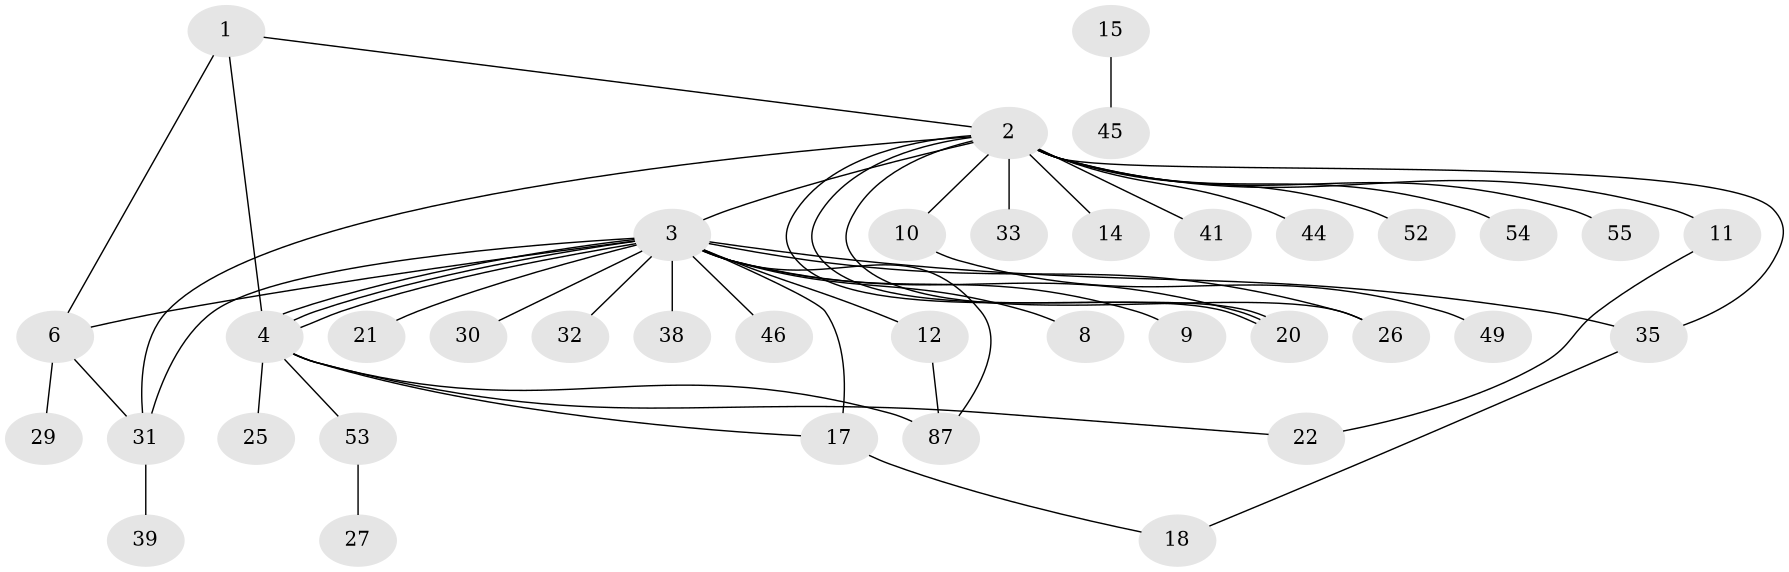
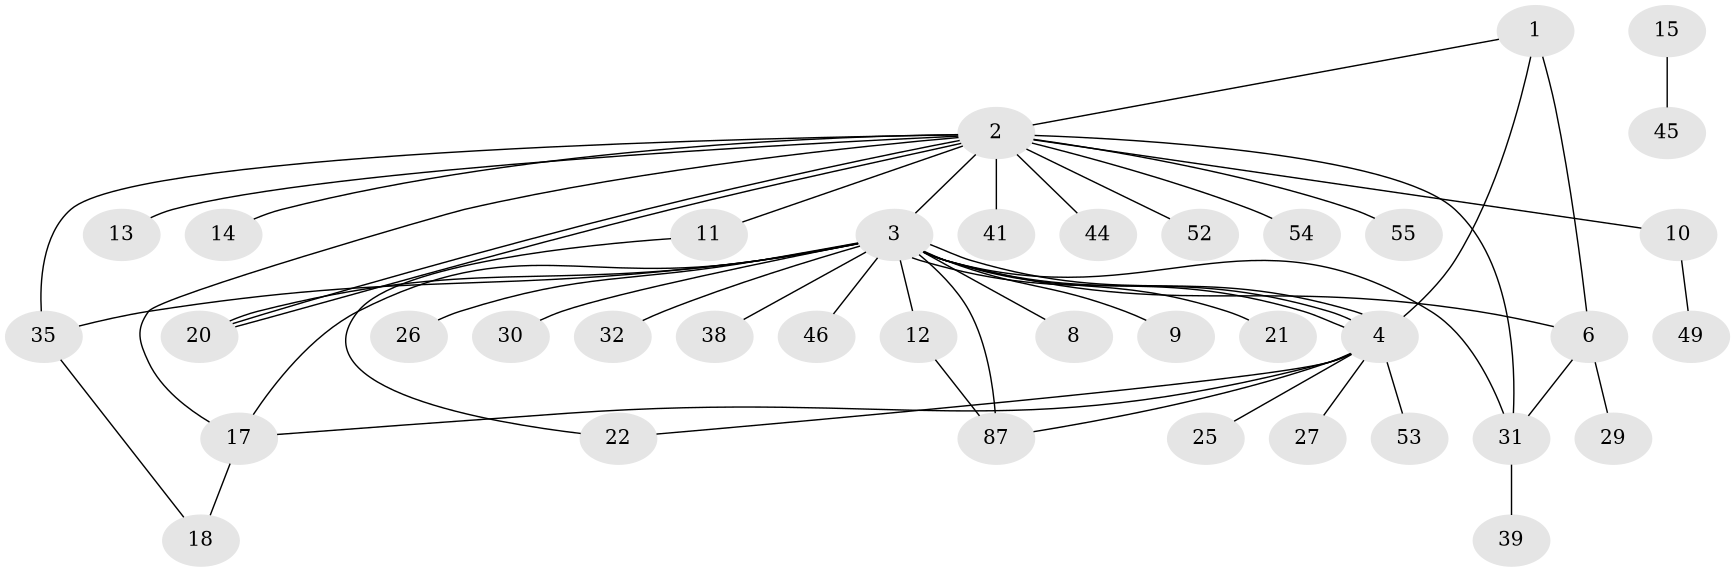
(1009, 235) -> (122, 235)
(848, 247) -> (477, 207)
(358, 490) -> (1344, 388)
